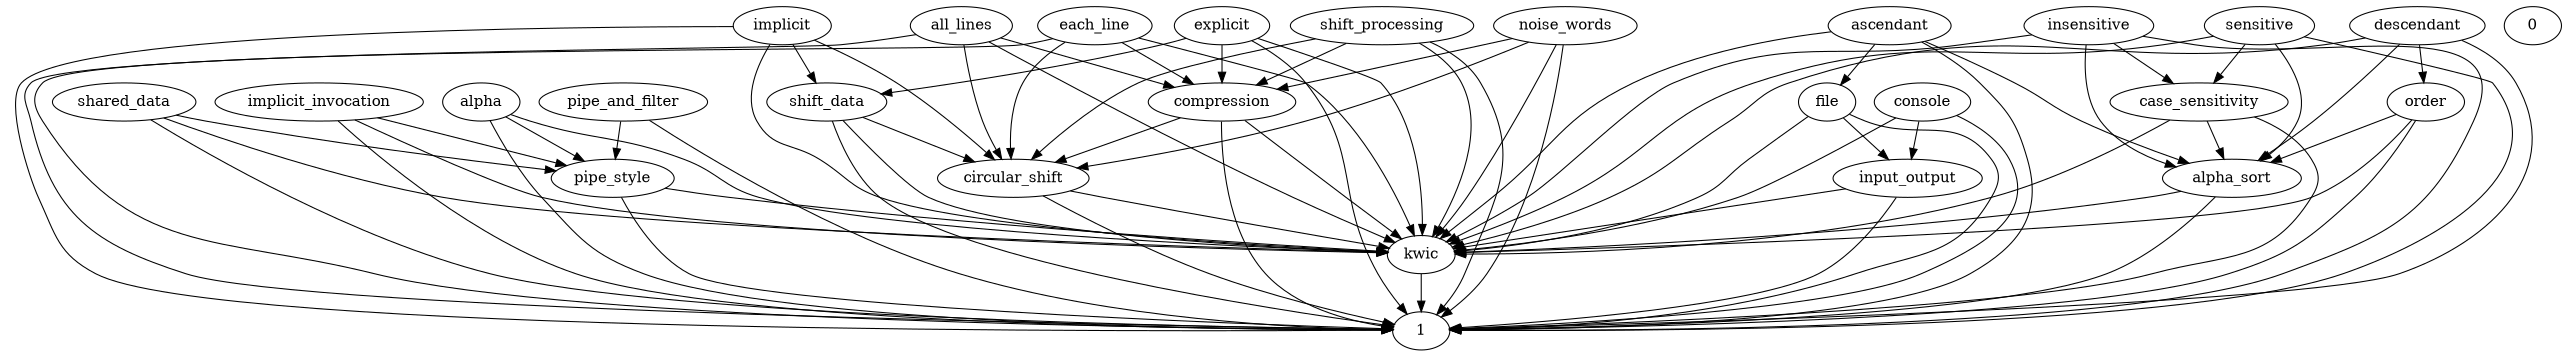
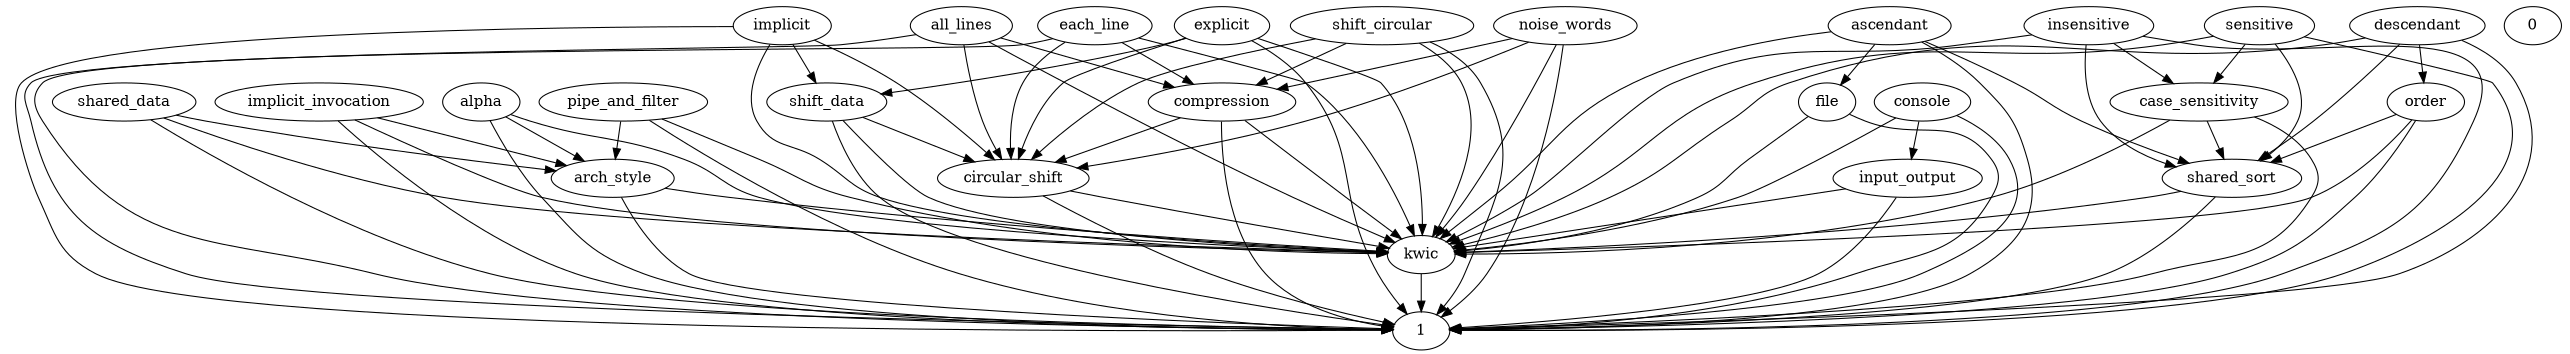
(1382, 26) -> (1382, 26)
(1222, 52) -> (1087, 72)
(1857, 131) -> none
(613, 178) -> (613, 178)
(2232, 178) -> (2232, 178)
none -> (866, 201)
